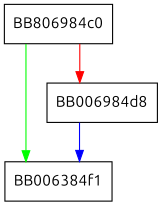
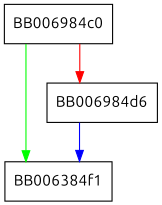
(58, 24) -> (58, 24)
(102, 103) -> (102, 103)
